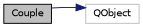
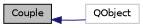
(64, 7) -> (73, 20)
